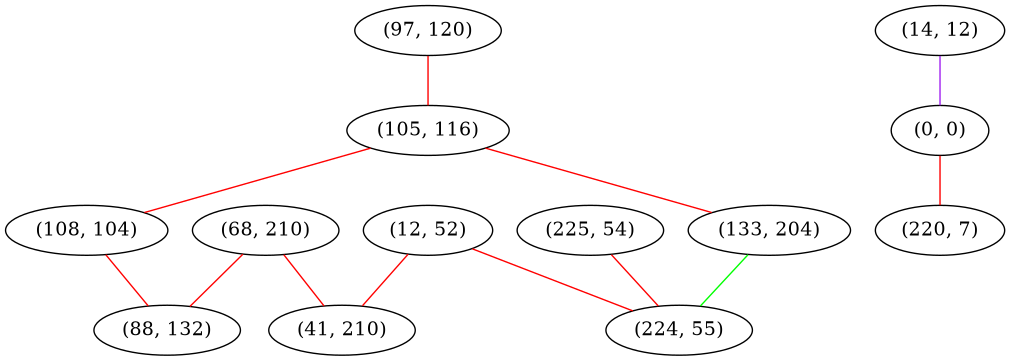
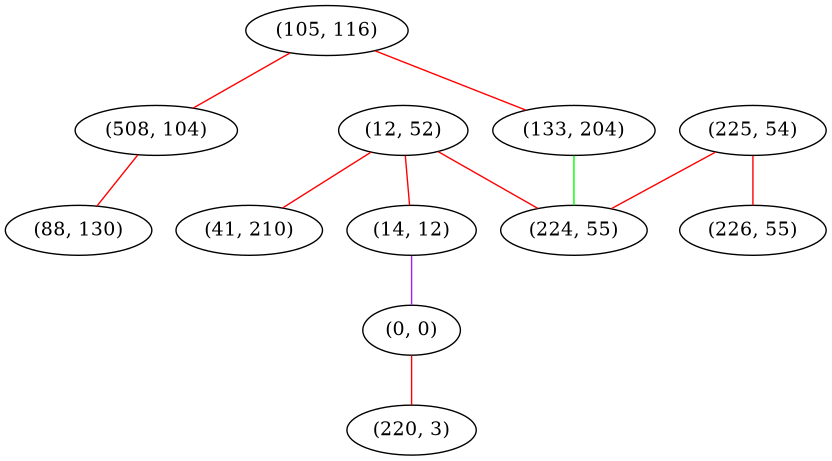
(428, 31) -> none
none -> (407, 181)
(87, 230) -> (156, 130)
(266, 230) -> none
none -> (753, 230)
(940, 230) -> (412, 430)
(167, 330) -> (79, 230)
